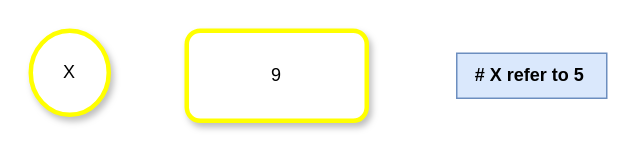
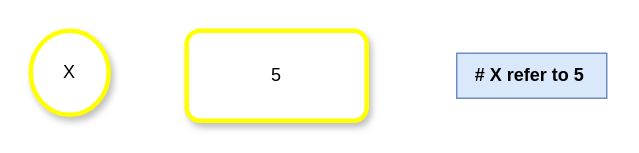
(277, 76) -> (277, 76)
